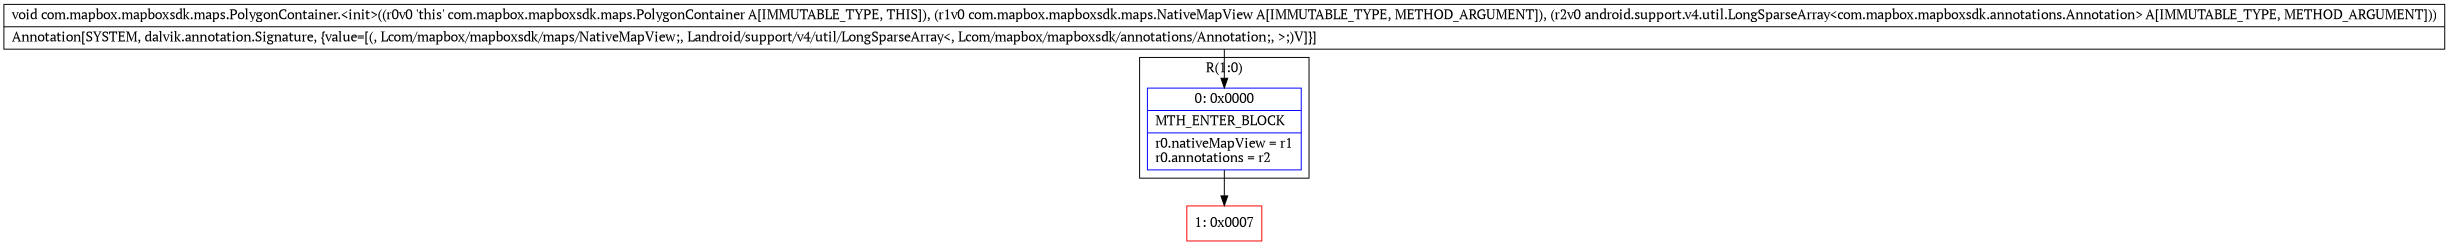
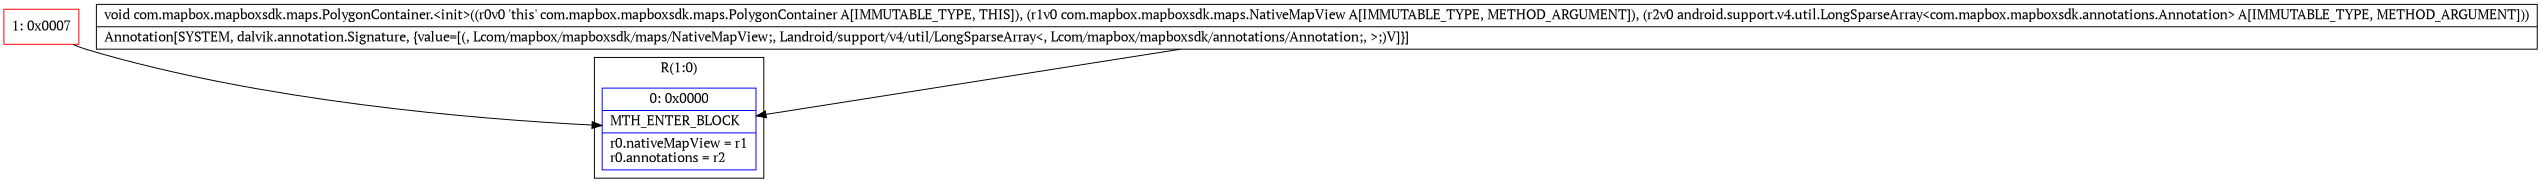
(1224, 184) -> (330, 100)
